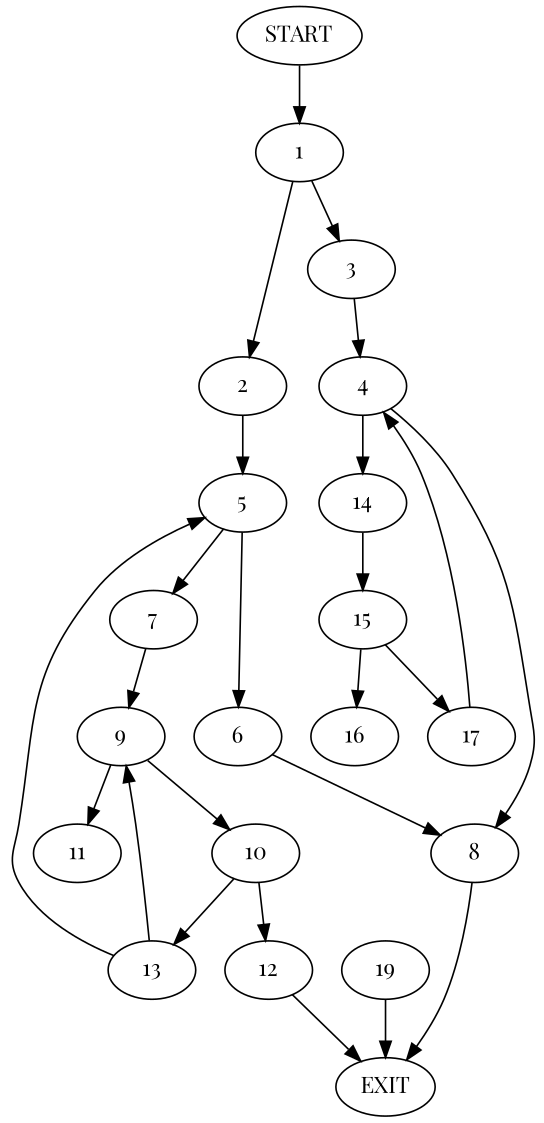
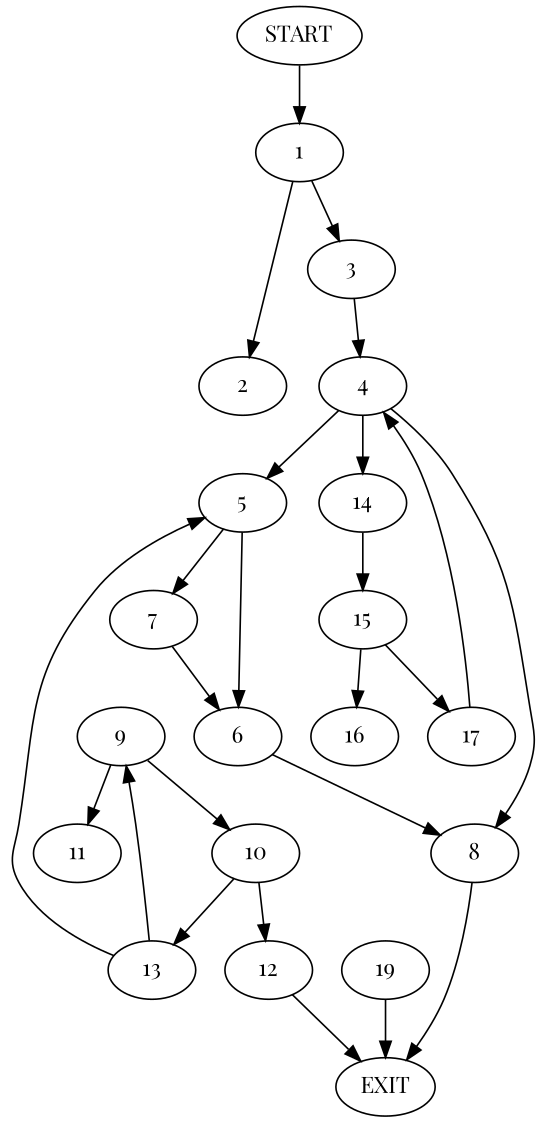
(243, 437) -> (309, 439)
(140, 670) -> (191, 672)
